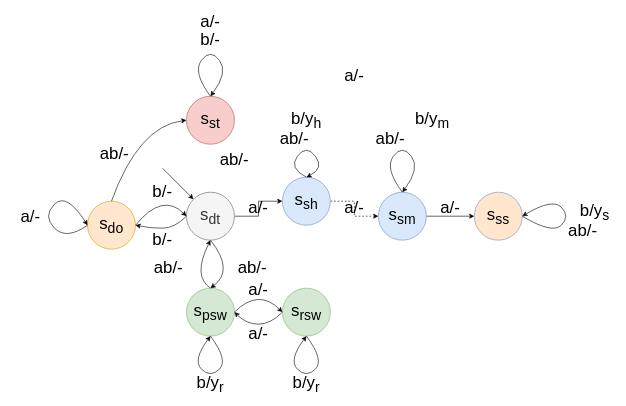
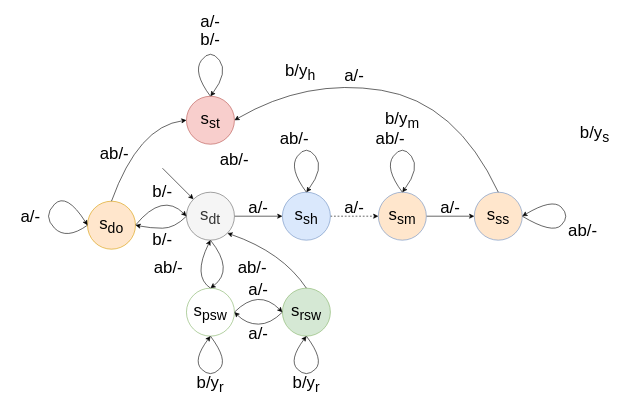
none -> (282, 98)
(306, 120) -> (300, 72)
(432, 120) -> (402, 120)
(306, 201) -> (306, 216)
(595, 212) -> (595, 134)
(402, 216) -> (402, 216)
none -> (273, 255)
(210, 312) -> (210, 312)
